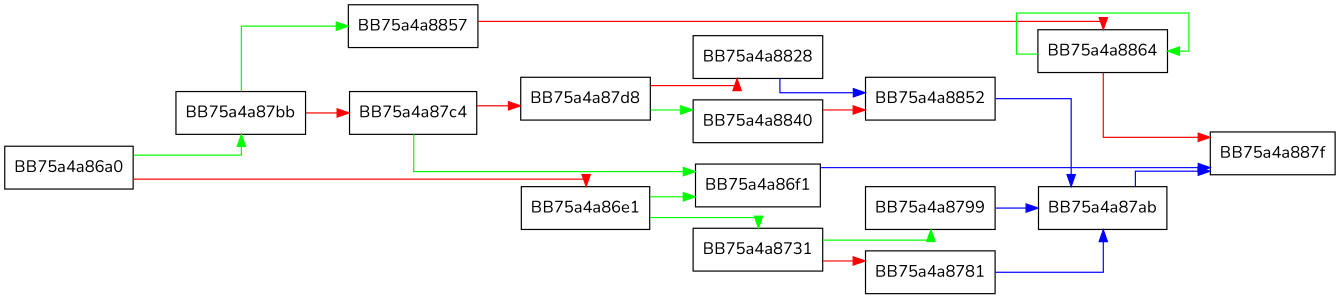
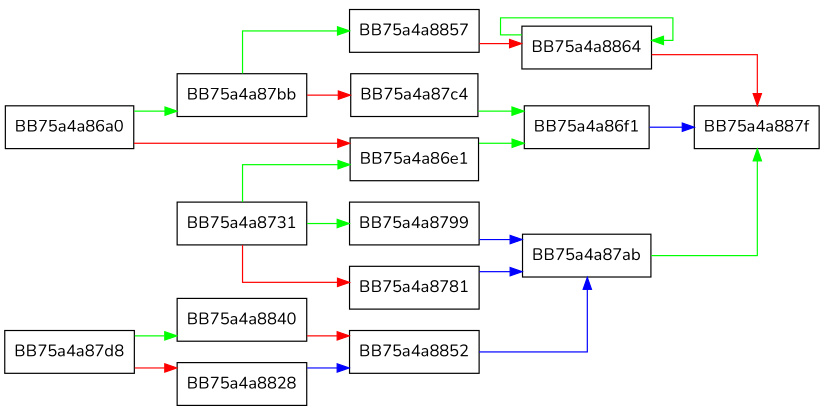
(493, 106) -> none
(1159, 171) -> (752, 256)
(705, 218) -> (272, 165)
